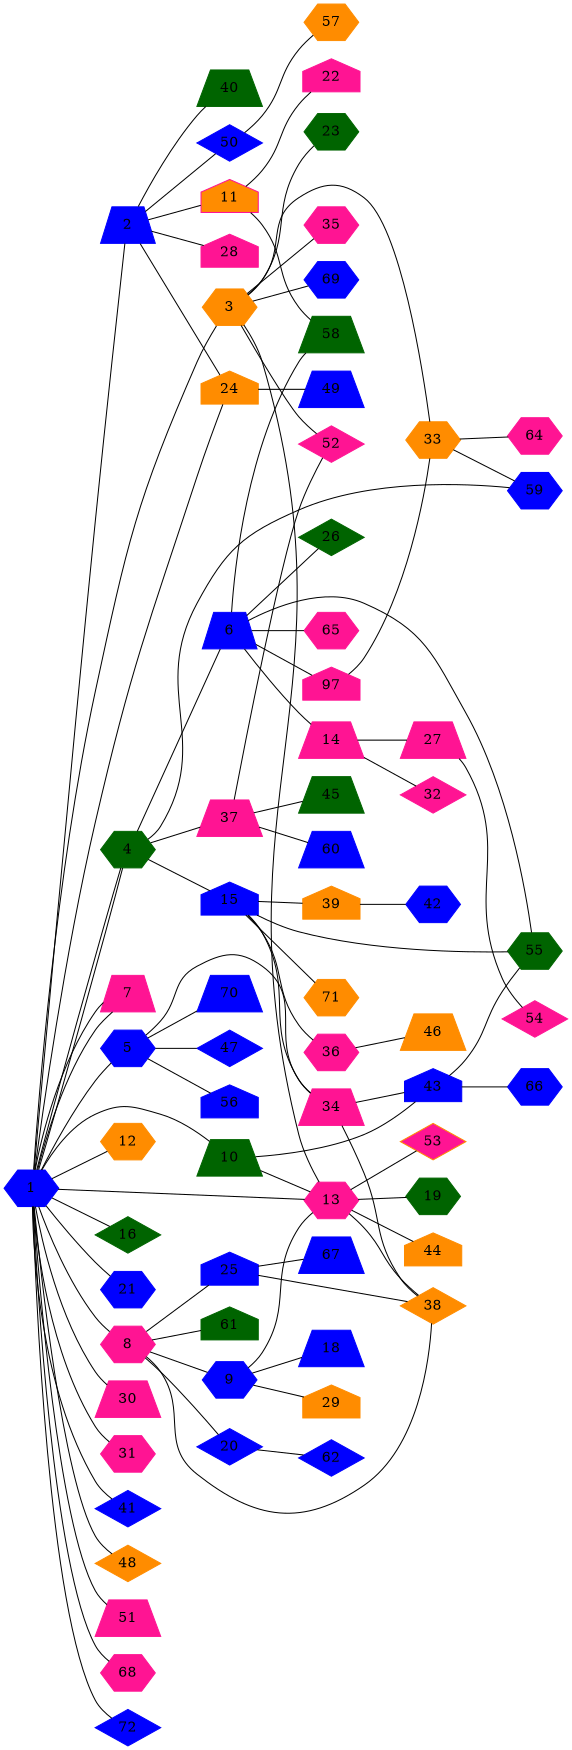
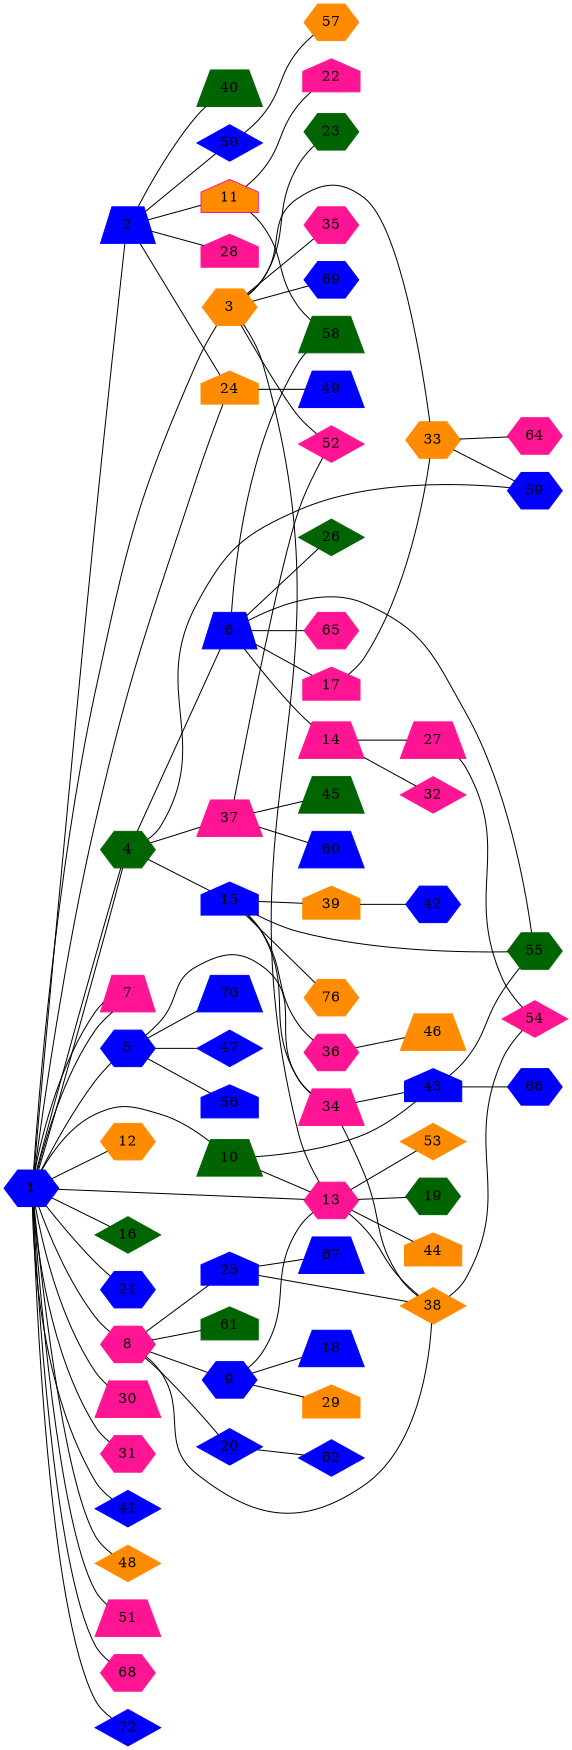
(331, 685) -> (331, 685)
(331, 998) -> (331, 998)
(433, 1142) -> (433, 1142)
none -> (487, 1164)
